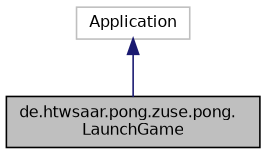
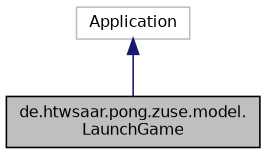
(133, 122) -> (133, 122)
